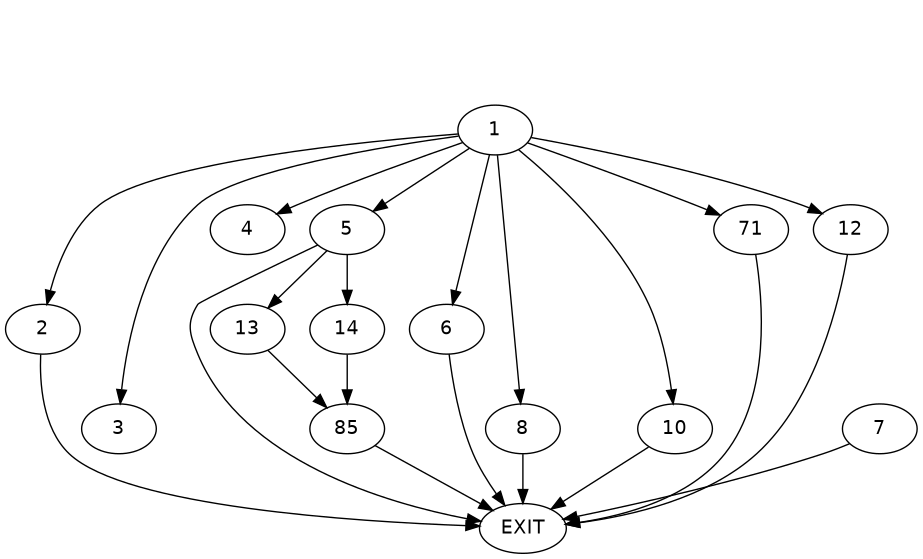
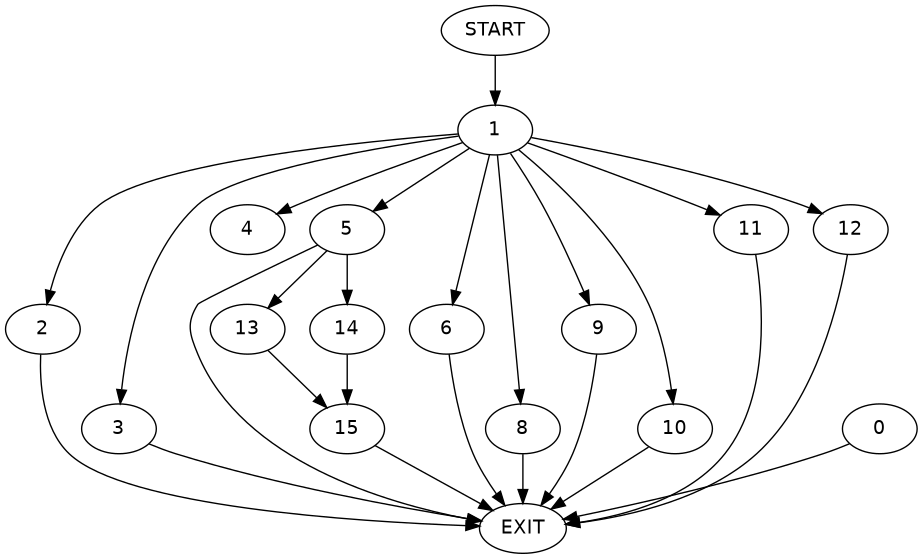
none -> (495, 30)
(751, 230) -> (751, 230)
none -> (599, 329)
(347, 429) -> (347, 429)
(880, 429) -> (880, 429)
none -> (307, 488)
